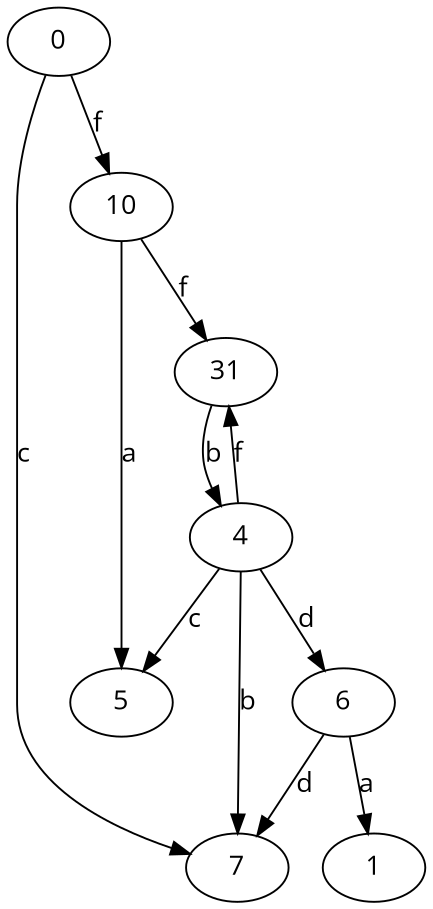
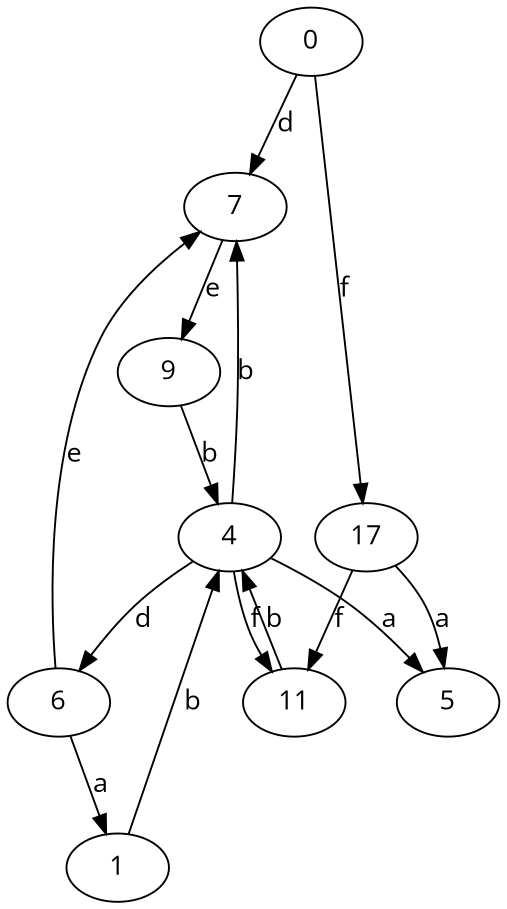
(122, 207) -> (366, 537)
none -> (169, 372)
(226, 372) -> (294, 702)
(24, 455) -> (286, 124)
(195, 620) -> (389, 620)
none -> (170, 712)
(305, 785) -> (74, 455)
